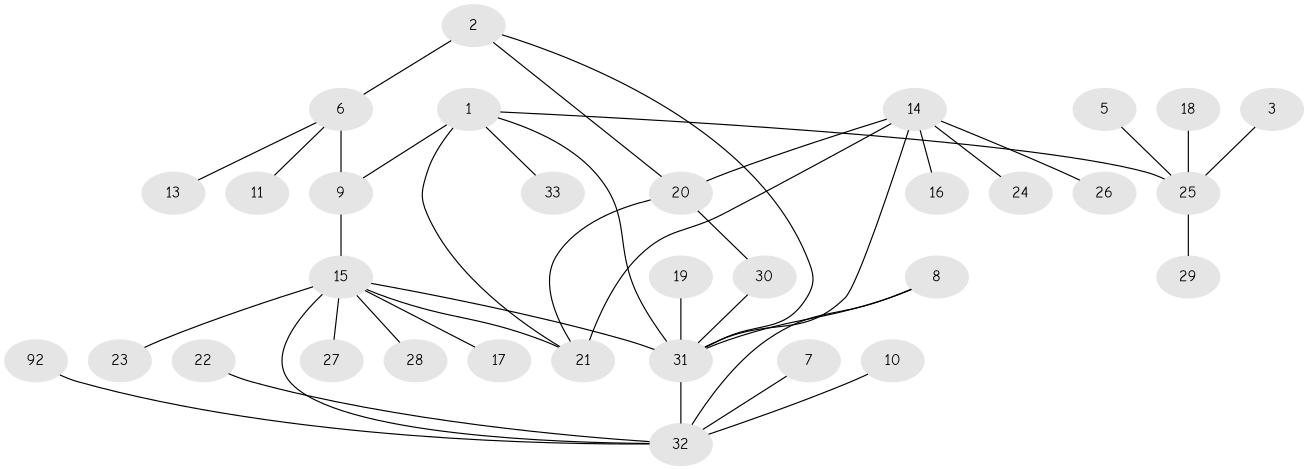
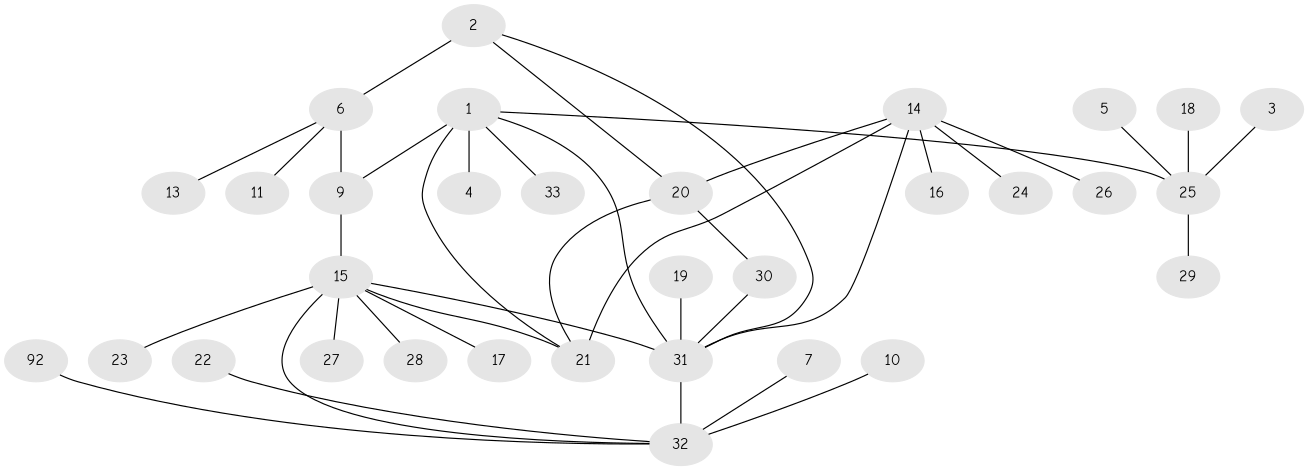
none -> (469, 193)
(937, 277) -> none
